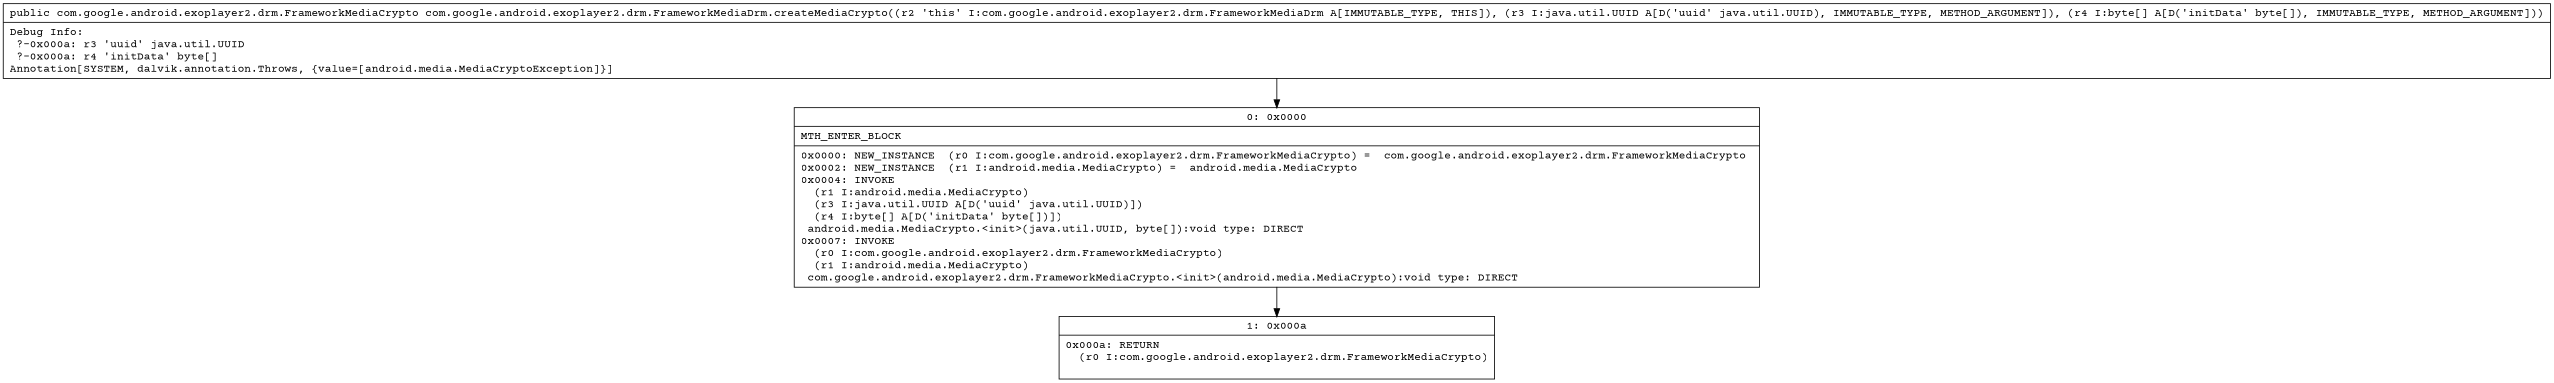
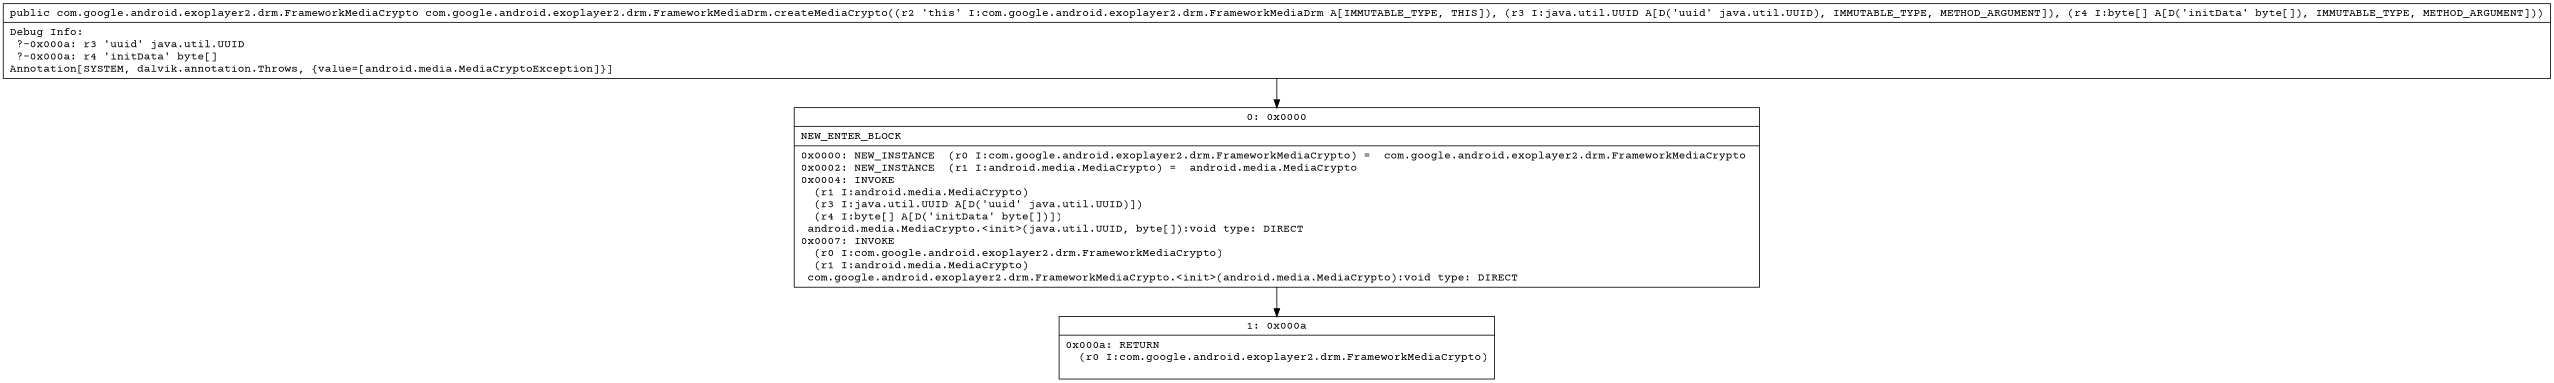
(851, 136) -> (851, 136)
